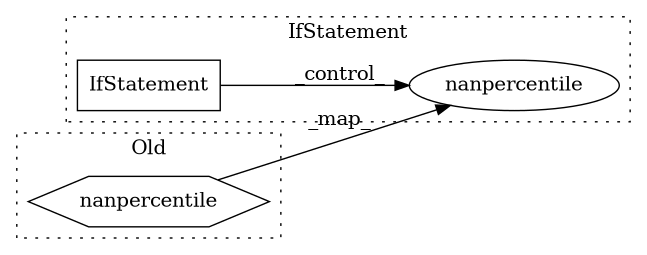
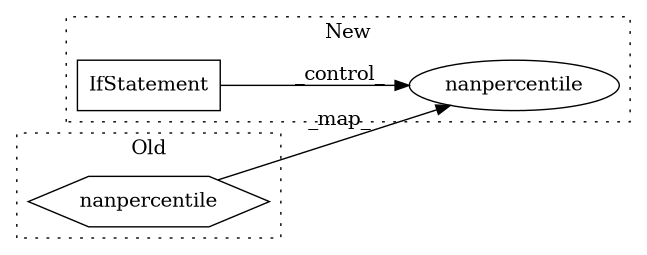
(348, 33) -> (348, 33)
